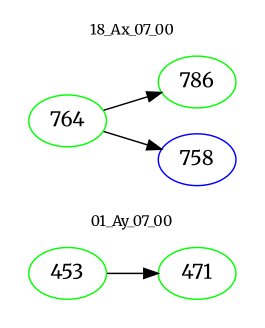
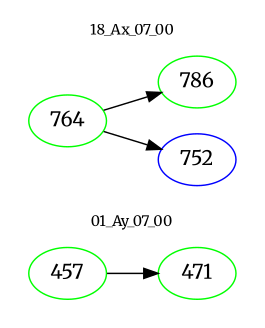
(197, 160) -> (197, 160)
(68, 273) -> (68, 273)
